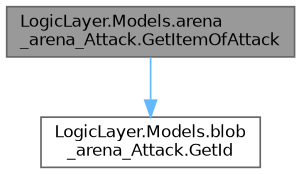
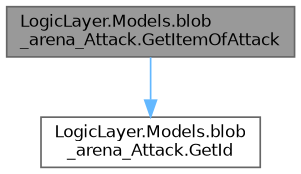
(151, 32) -> (151, 32)
